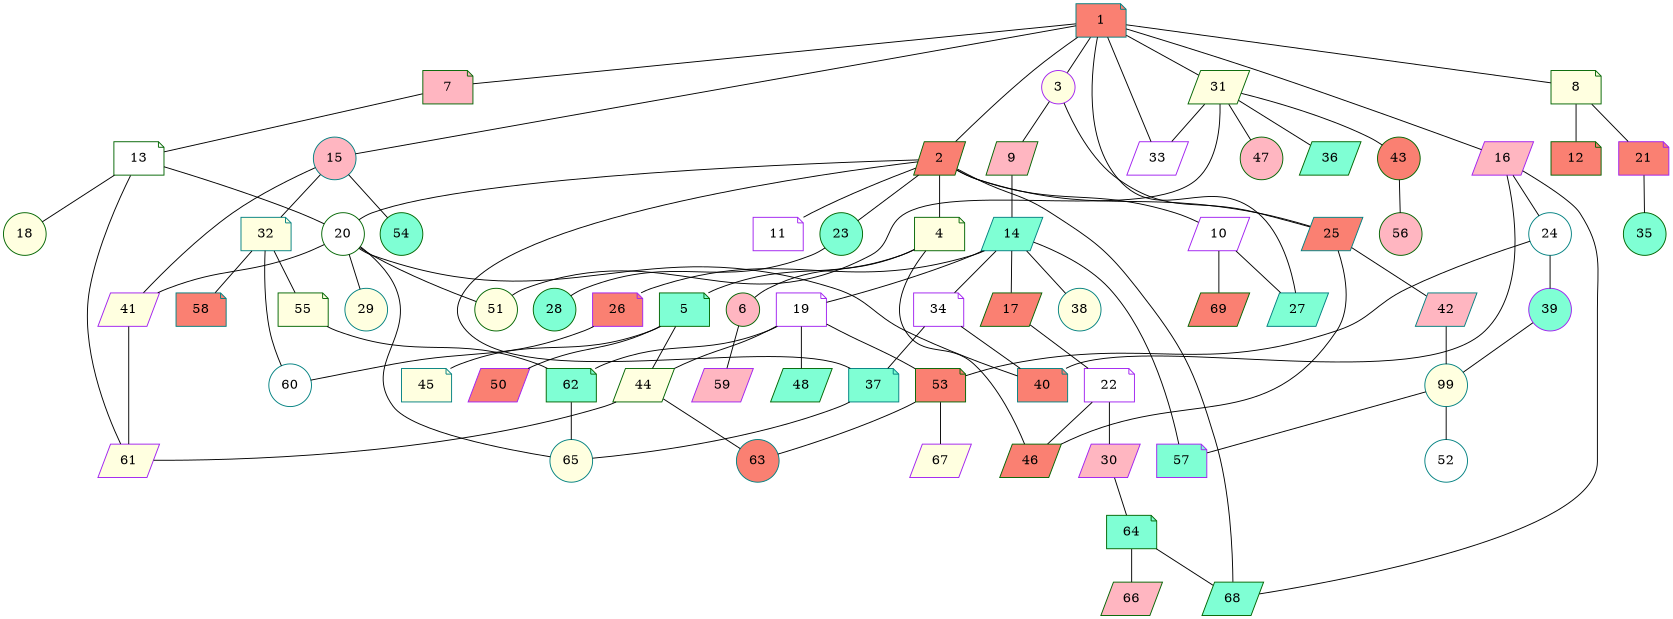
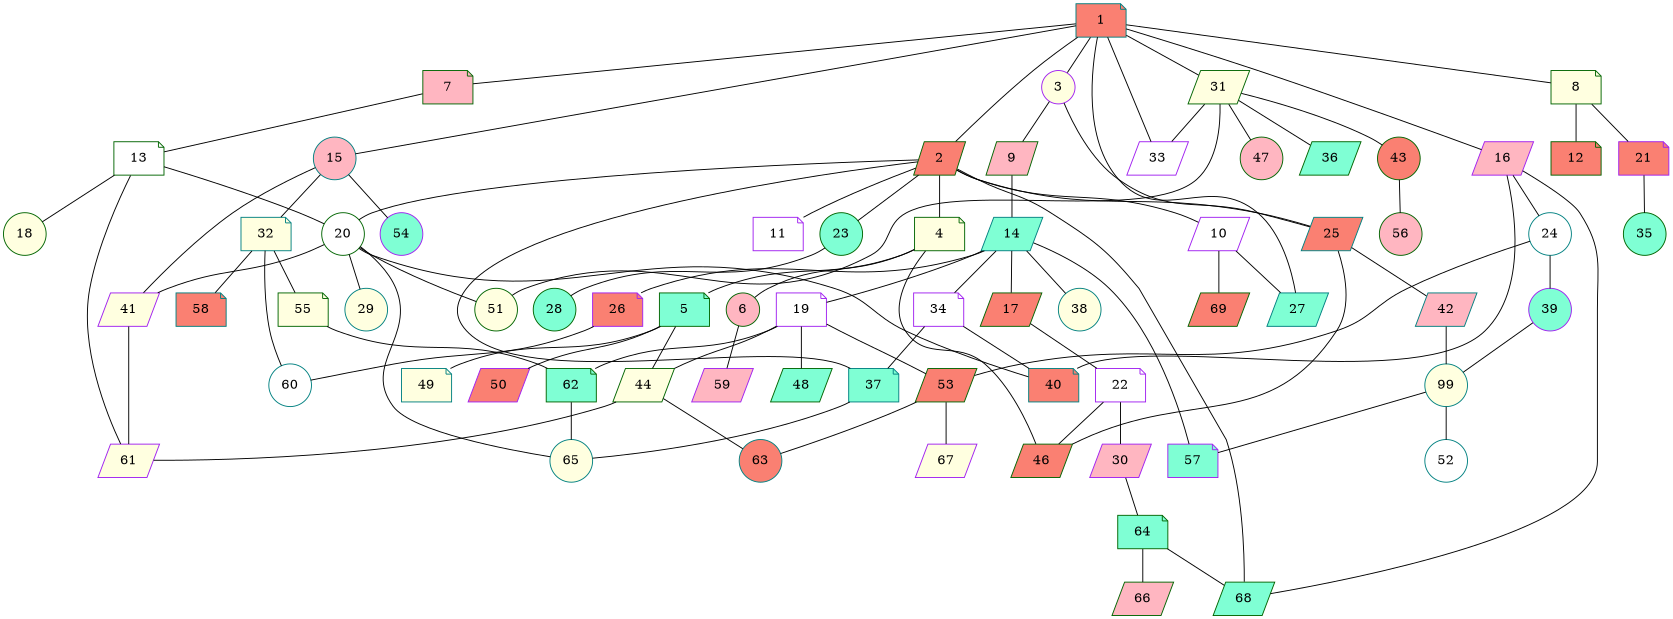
(401, 234) -> (401, 234)
(427, 385) -> (427, 385)
(940, 385) -> (946, 385)
